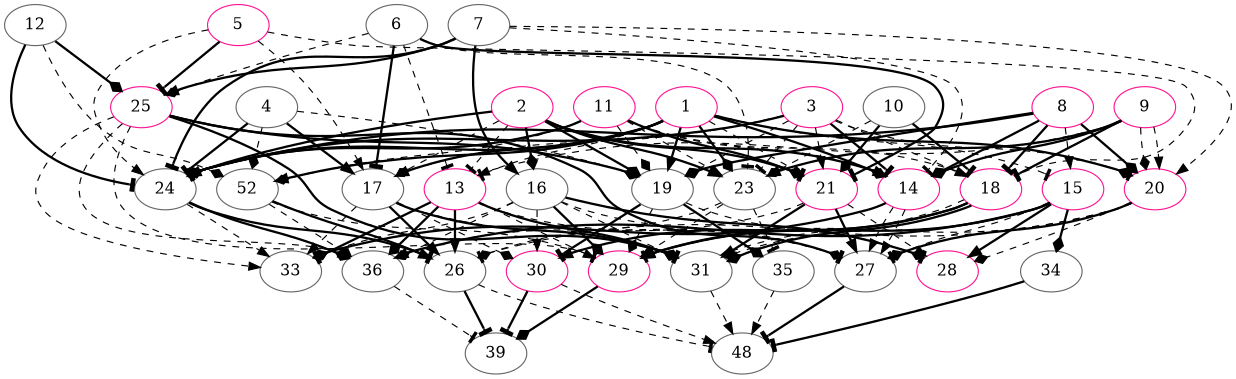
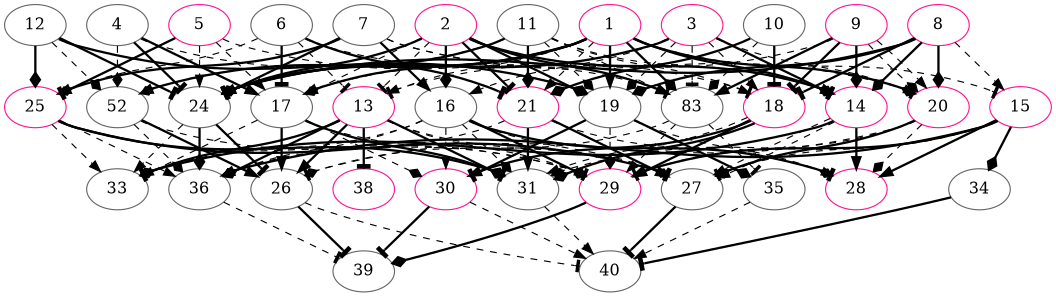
(604, 107) -> (528, 25)
(398, 142) -> (316, 66)
(818, 142) -> (575, 65)
none -> (856, 143)
none -> (364, 189)
(745, 189) -> (692, 107)
(742, 353) -> (610, 271)
